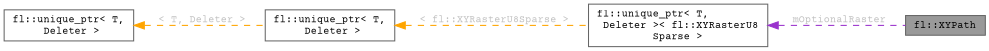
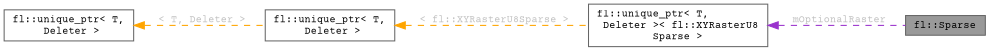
(945, 25) -> (945, 25)
